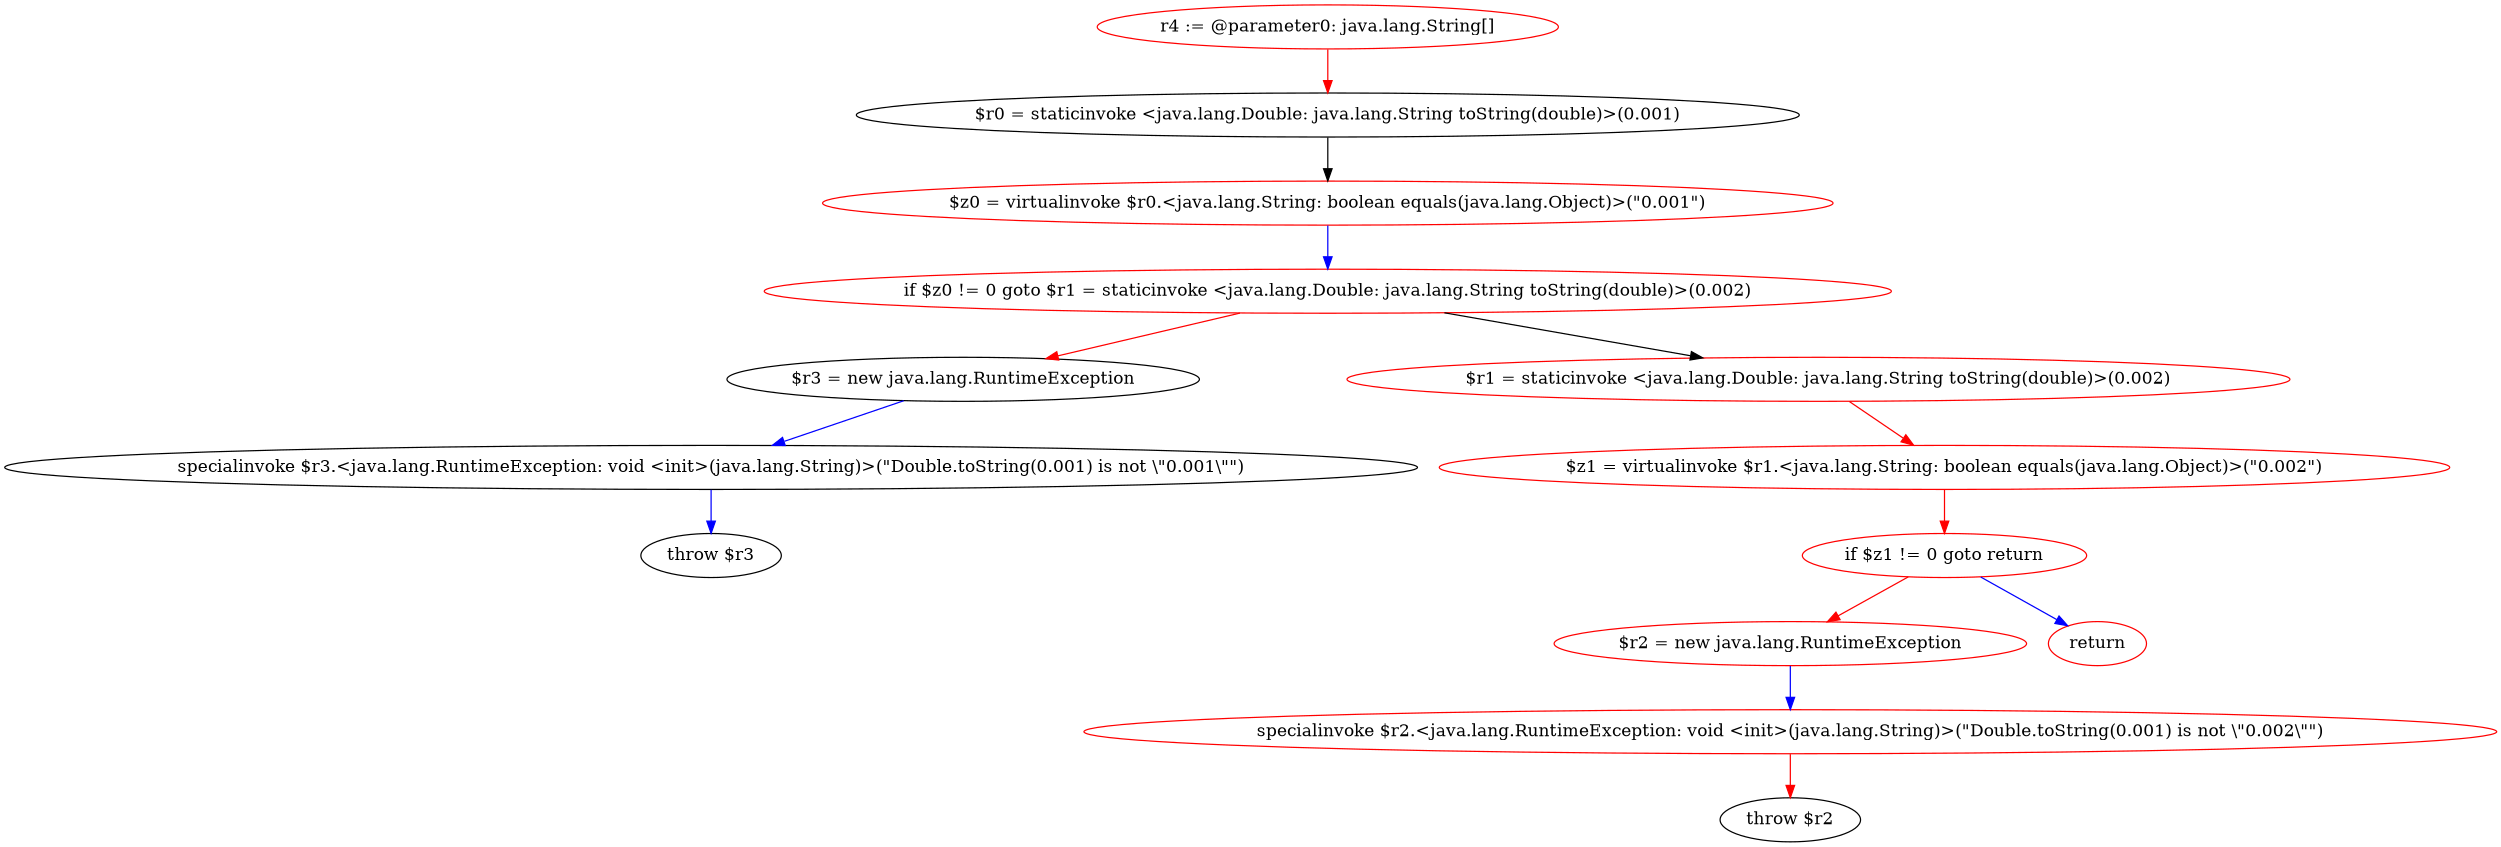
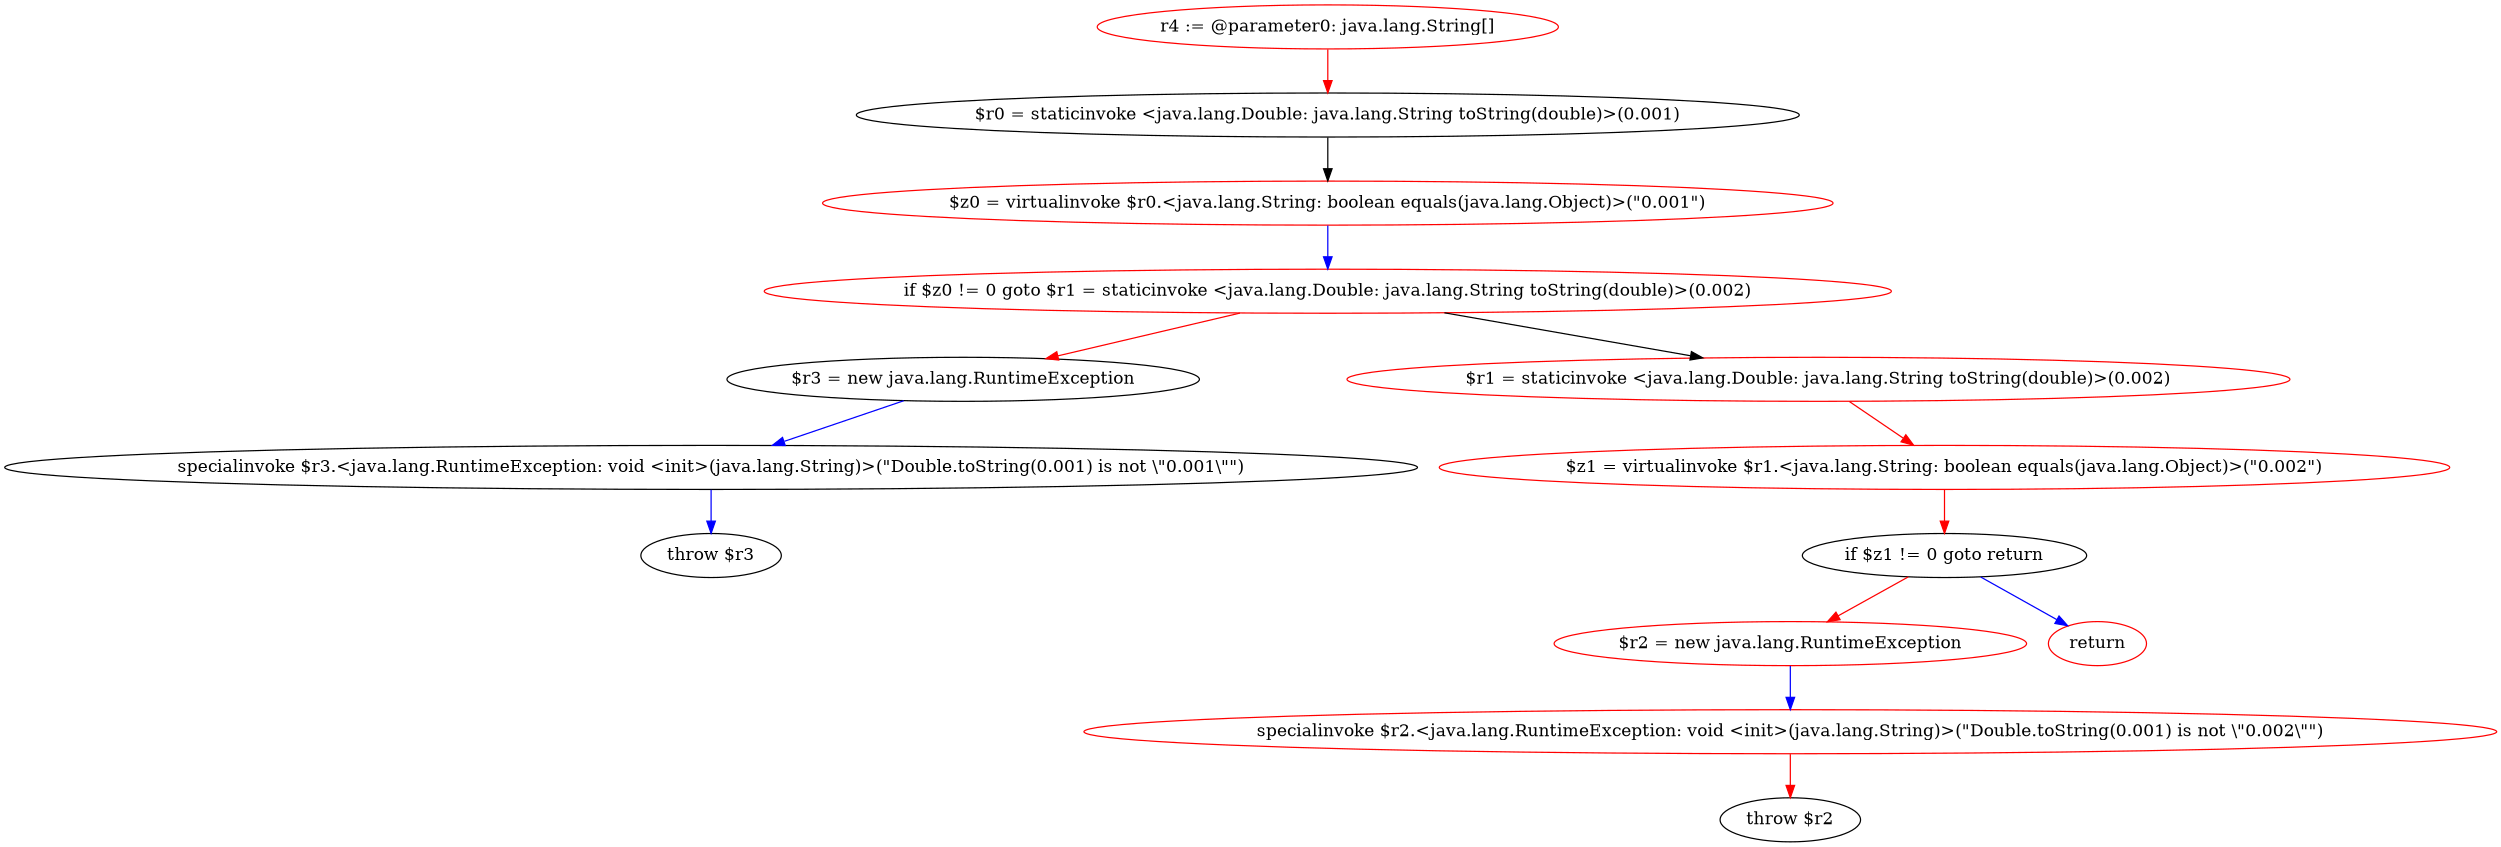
(1944, 556) -> (1944, 556)
